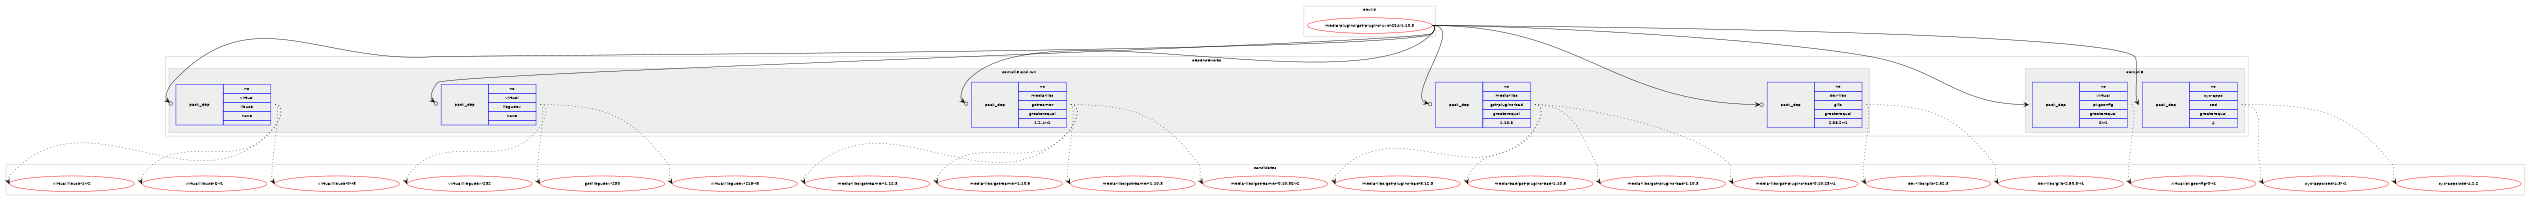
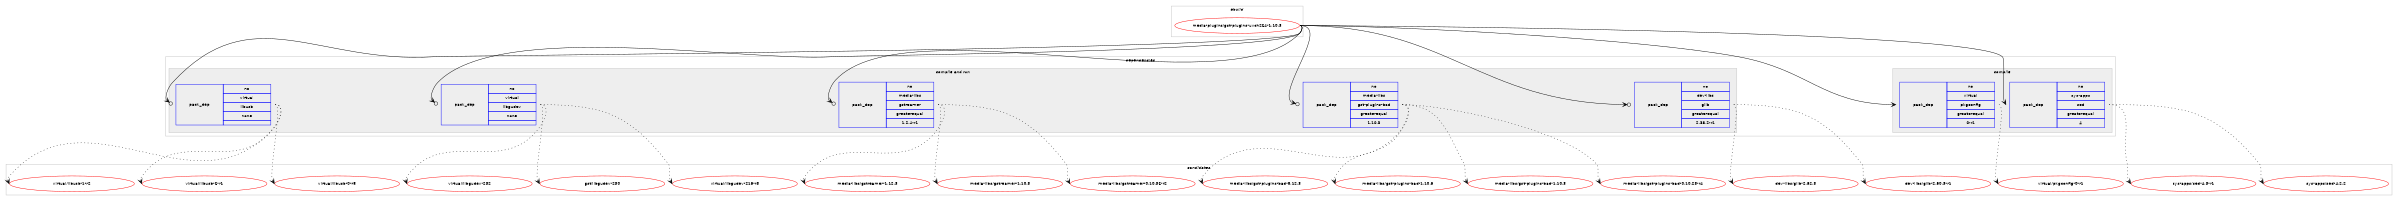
(1000, 184) -> none
(1531, 184) -> (1398, 184)
